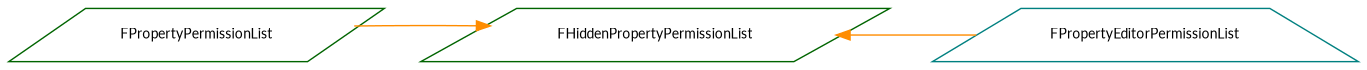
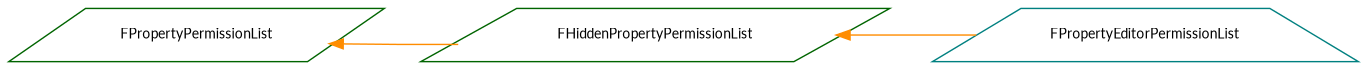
(415, 26) -> (401, 44)
